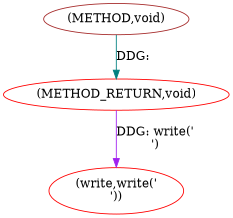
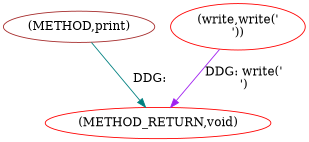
(116, 19) -> (79, 27)
(116, 134) -> (198, 75)
